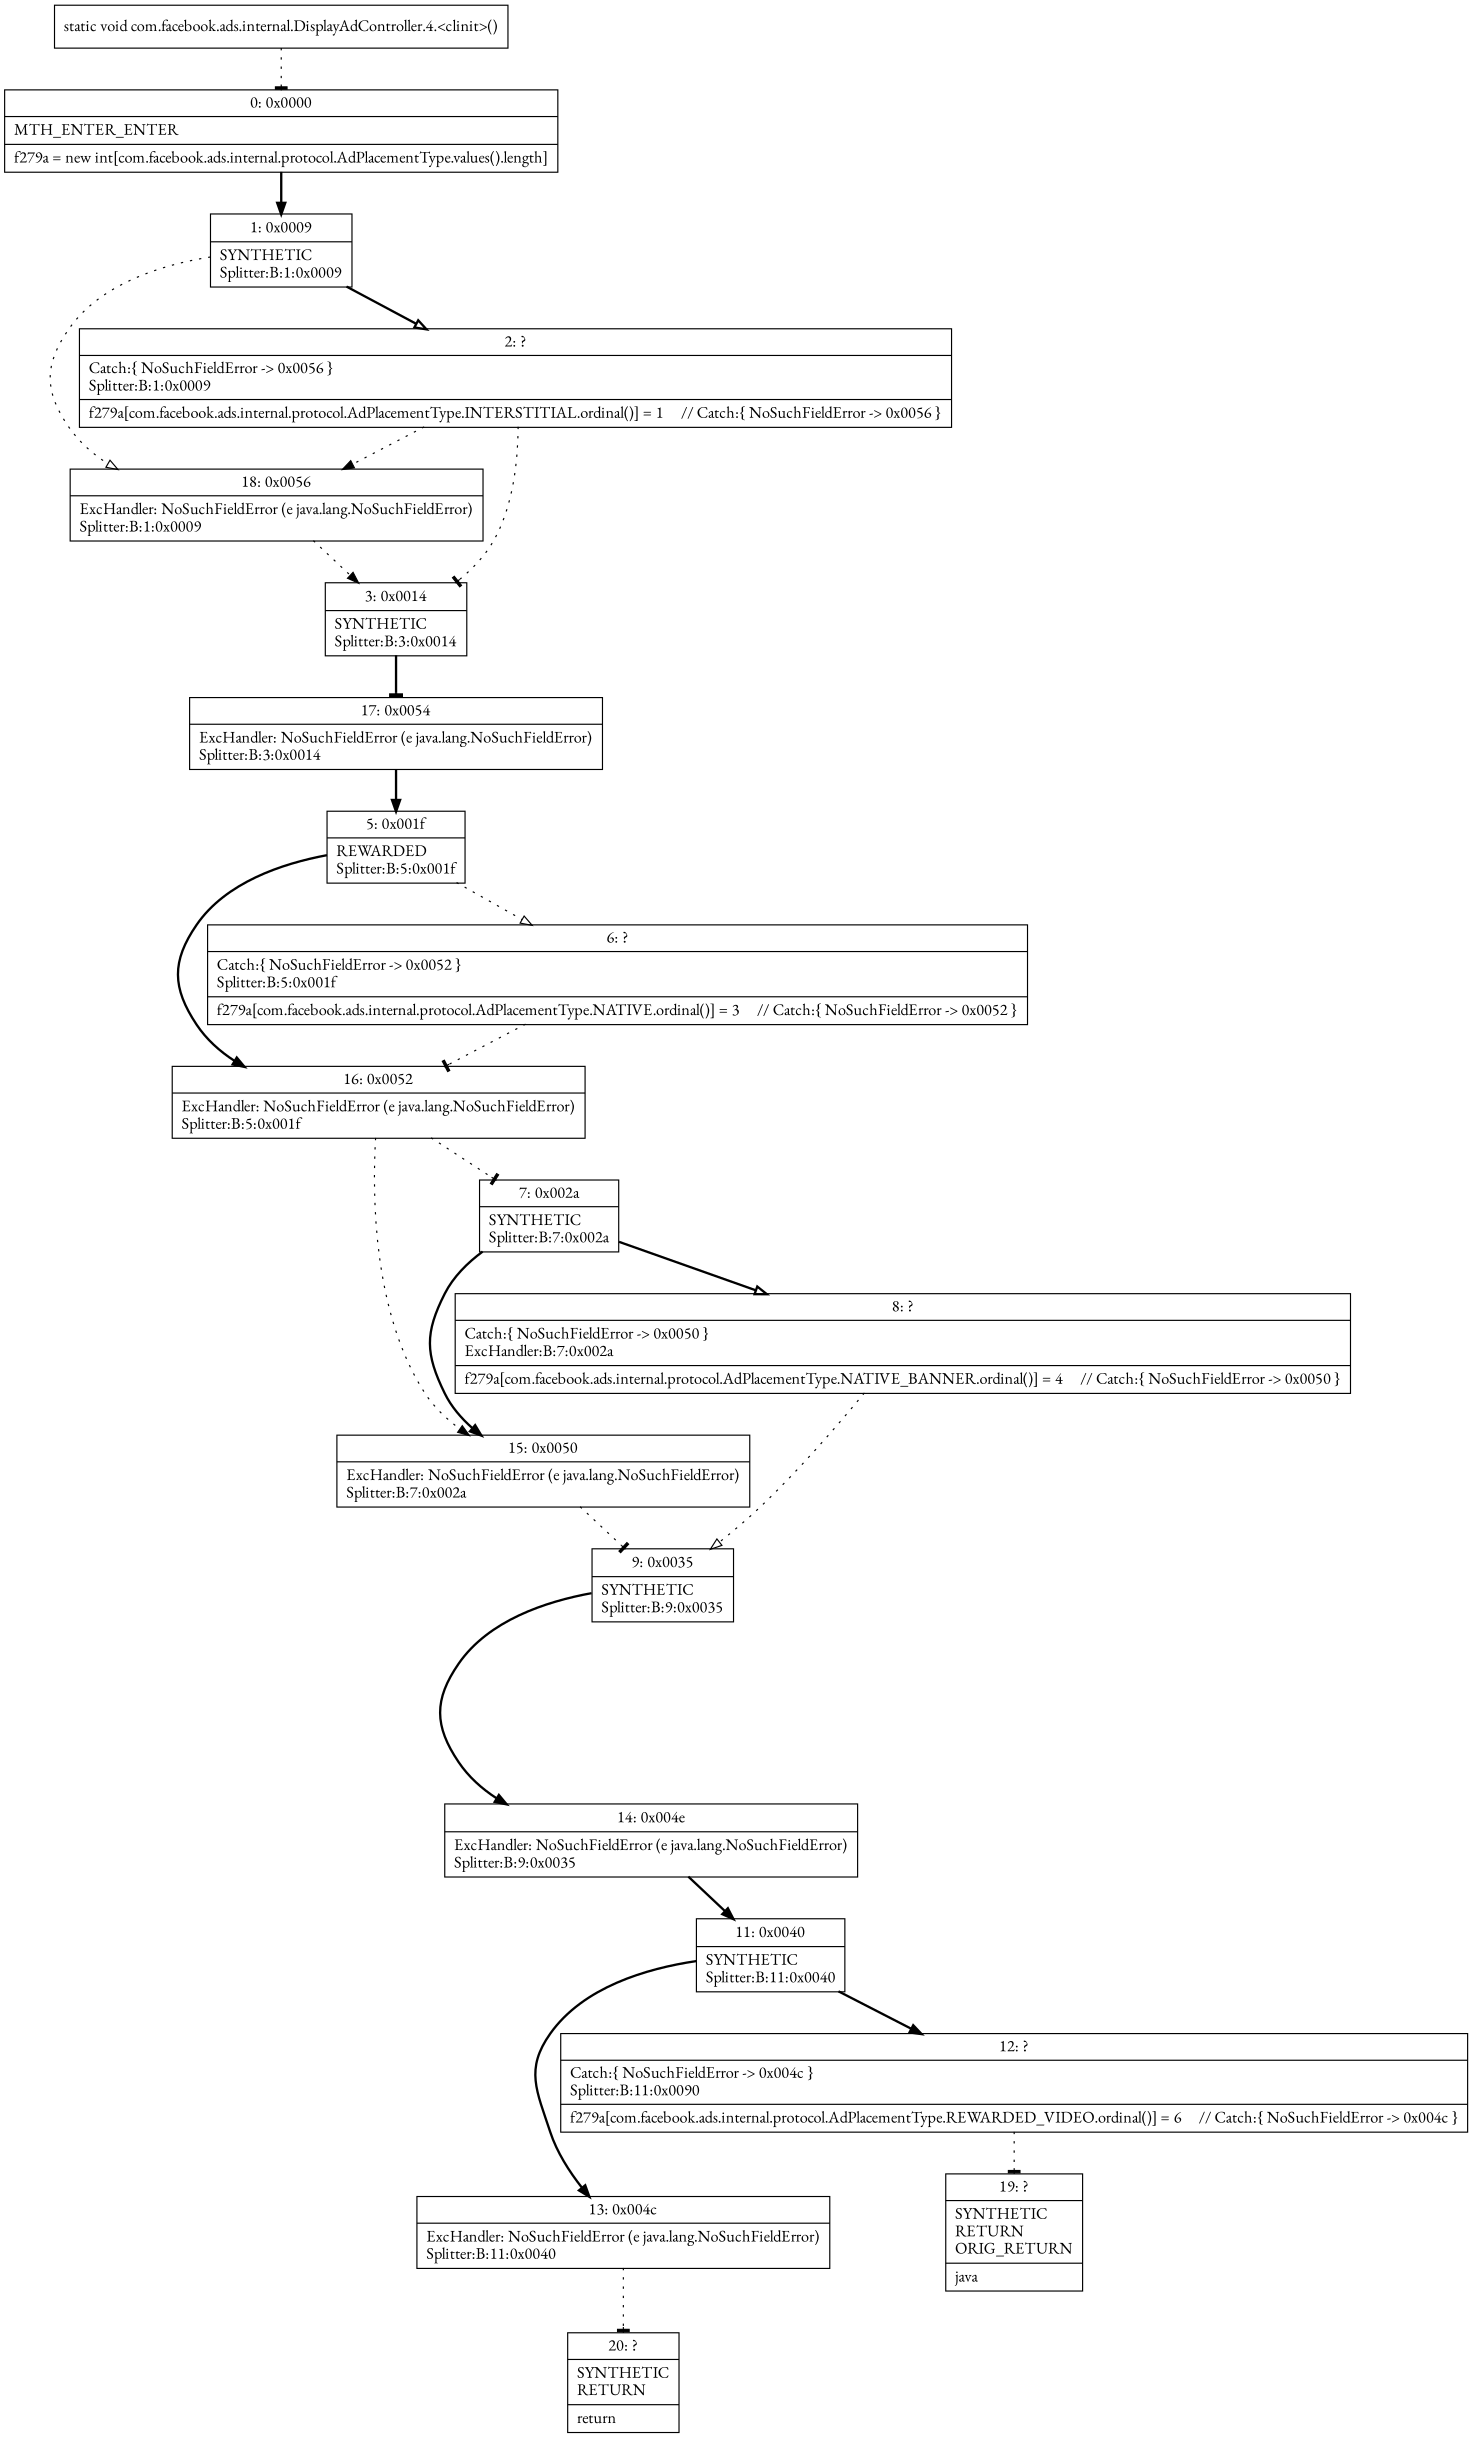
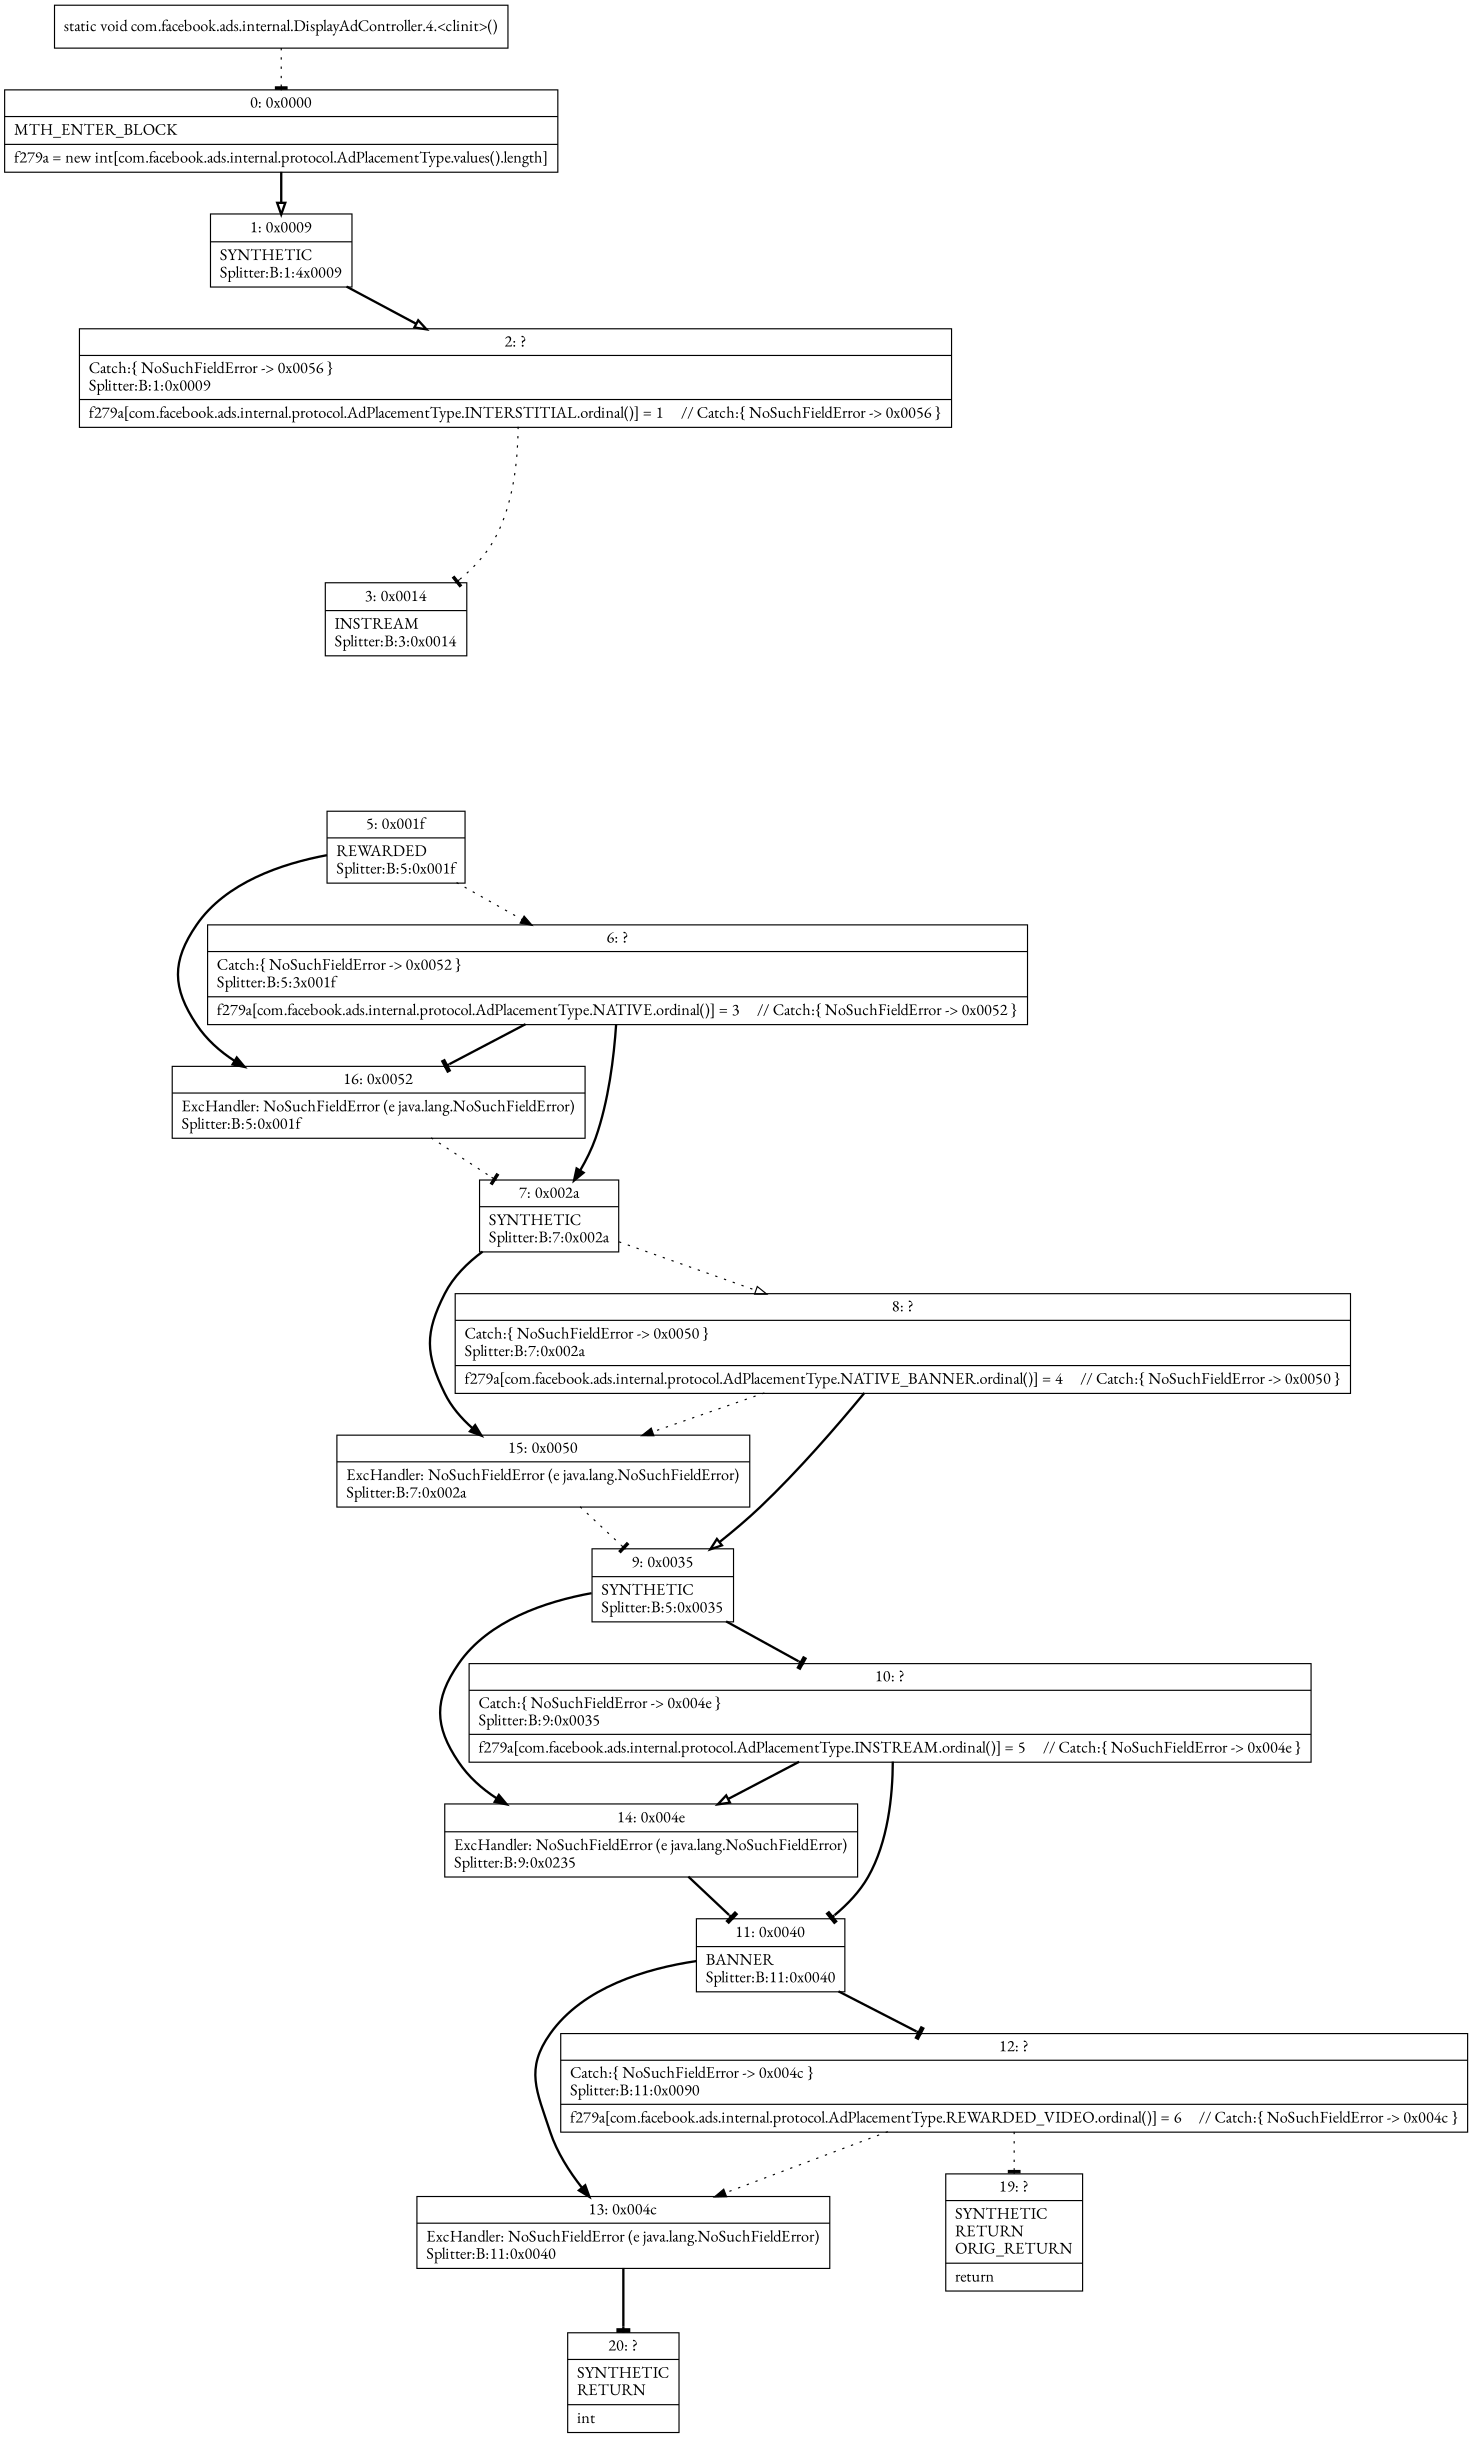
(96, 130) -> (96, 130)
(281, 187) -> (281, 187)
(281, 273) -> (281, 273)
(277, 505) -> none
(381, 624) -> (377, 624)
(396, 734) -> none
(489, 901) -> (489, 901)
(277, 982) -> (277, 982)
(487, 1044) -> (487, 1044)
none -> (606, 1099)
(687, 1266) -> (687, 1266)
(386, 1294) -> (709, 1412)
(539, 1351) -> (525, 1351)
(796, 1471) -> (796, 1471)
(663, 1607) -> (663, 1607)
none -> (890, 1713)
(515, 1863) -> (515, 1863)
(709, 1896) -> (709, 1896)
(752, 1960) -> (740, 1960)
(877, 2011) -> (877, 2011)
none -> (807, 2162)
(967, 2277) -> (975, 2277)
(623, 2297) -> (623, 2297)
(597, 2418) -> (586, 2418)
